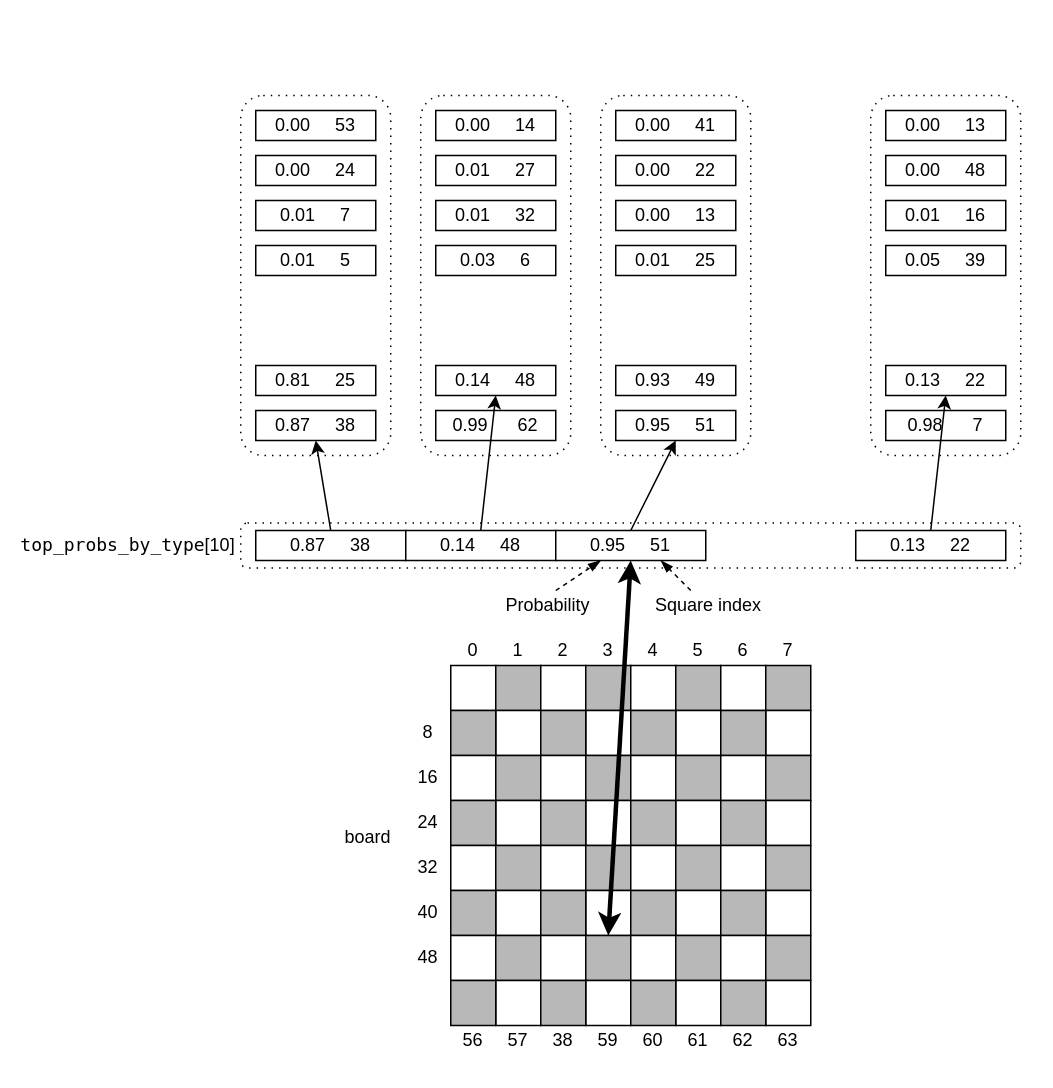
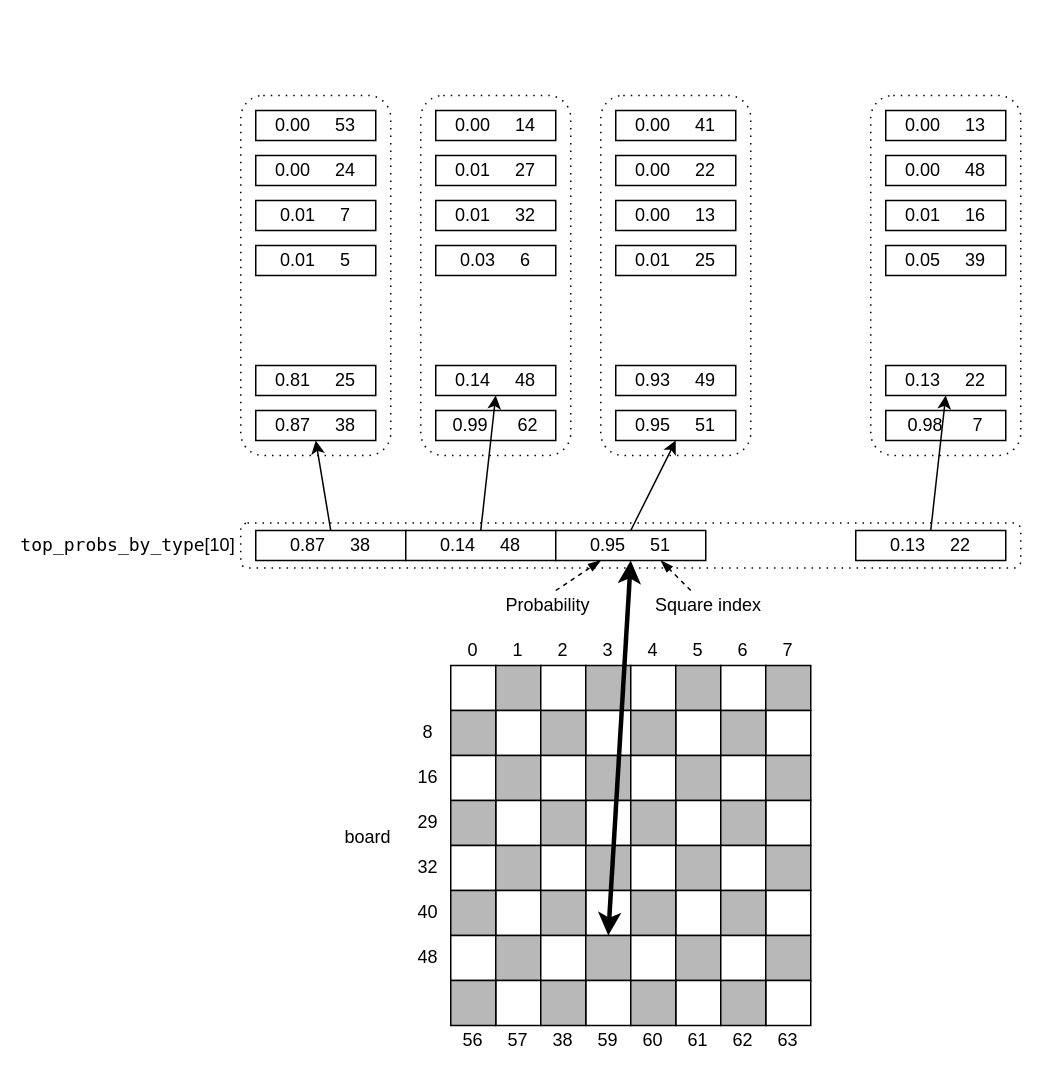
(428, 823) -> (428, 823)
